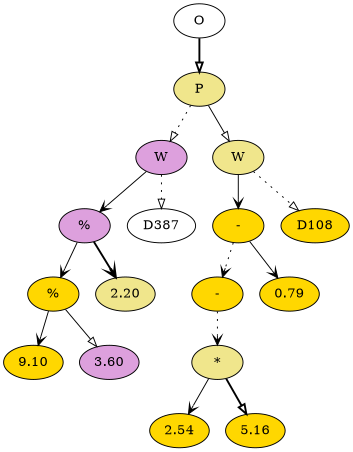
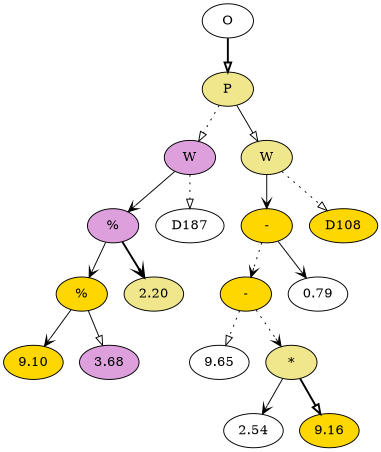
(161, 226) -> (190, 226)
(290, 294) -> (318, 294)
(109, 362) -> (109, 362)
none -> (219, 362)
(179, 431) -> (253, 431)
(255, 431) -> (329, 431)
